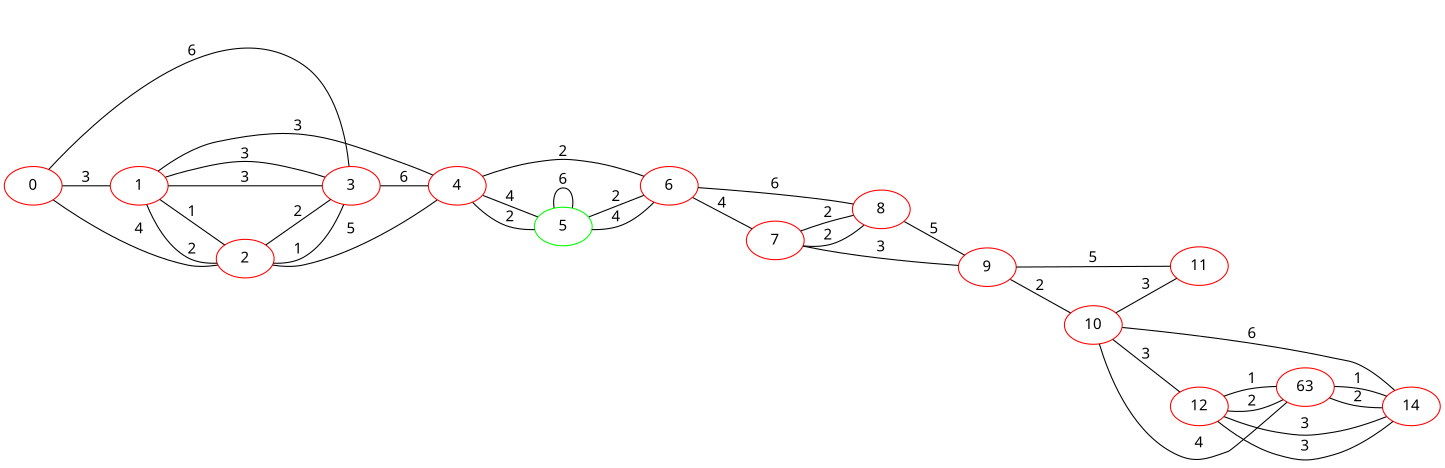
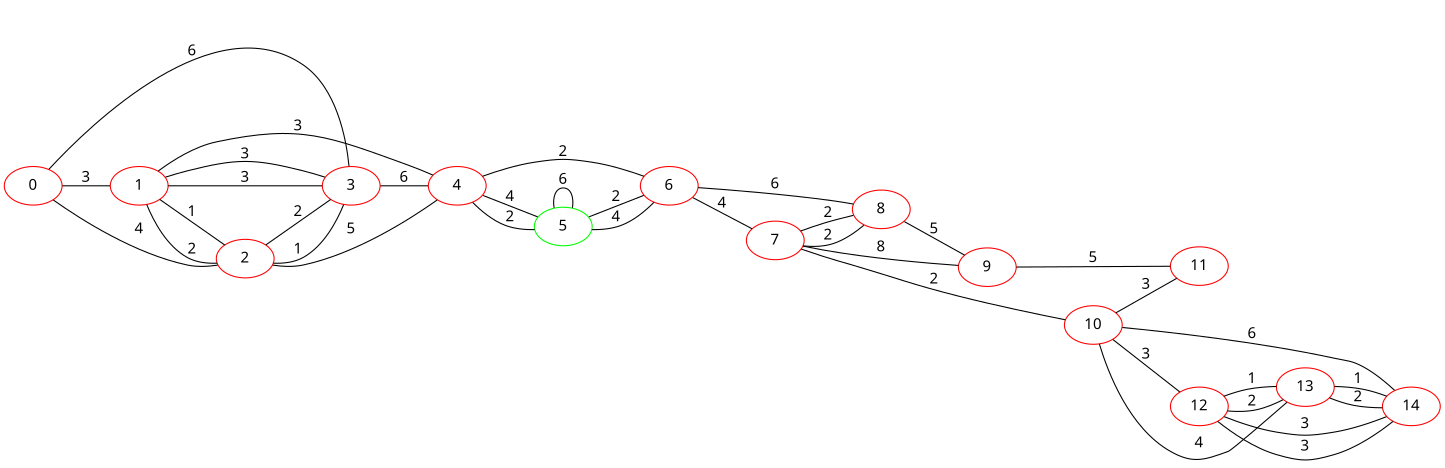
(881, 247) -> (881, 247)
(1041, 296) -> (932, 289)
(1305, 387) -> (1305, 387)
